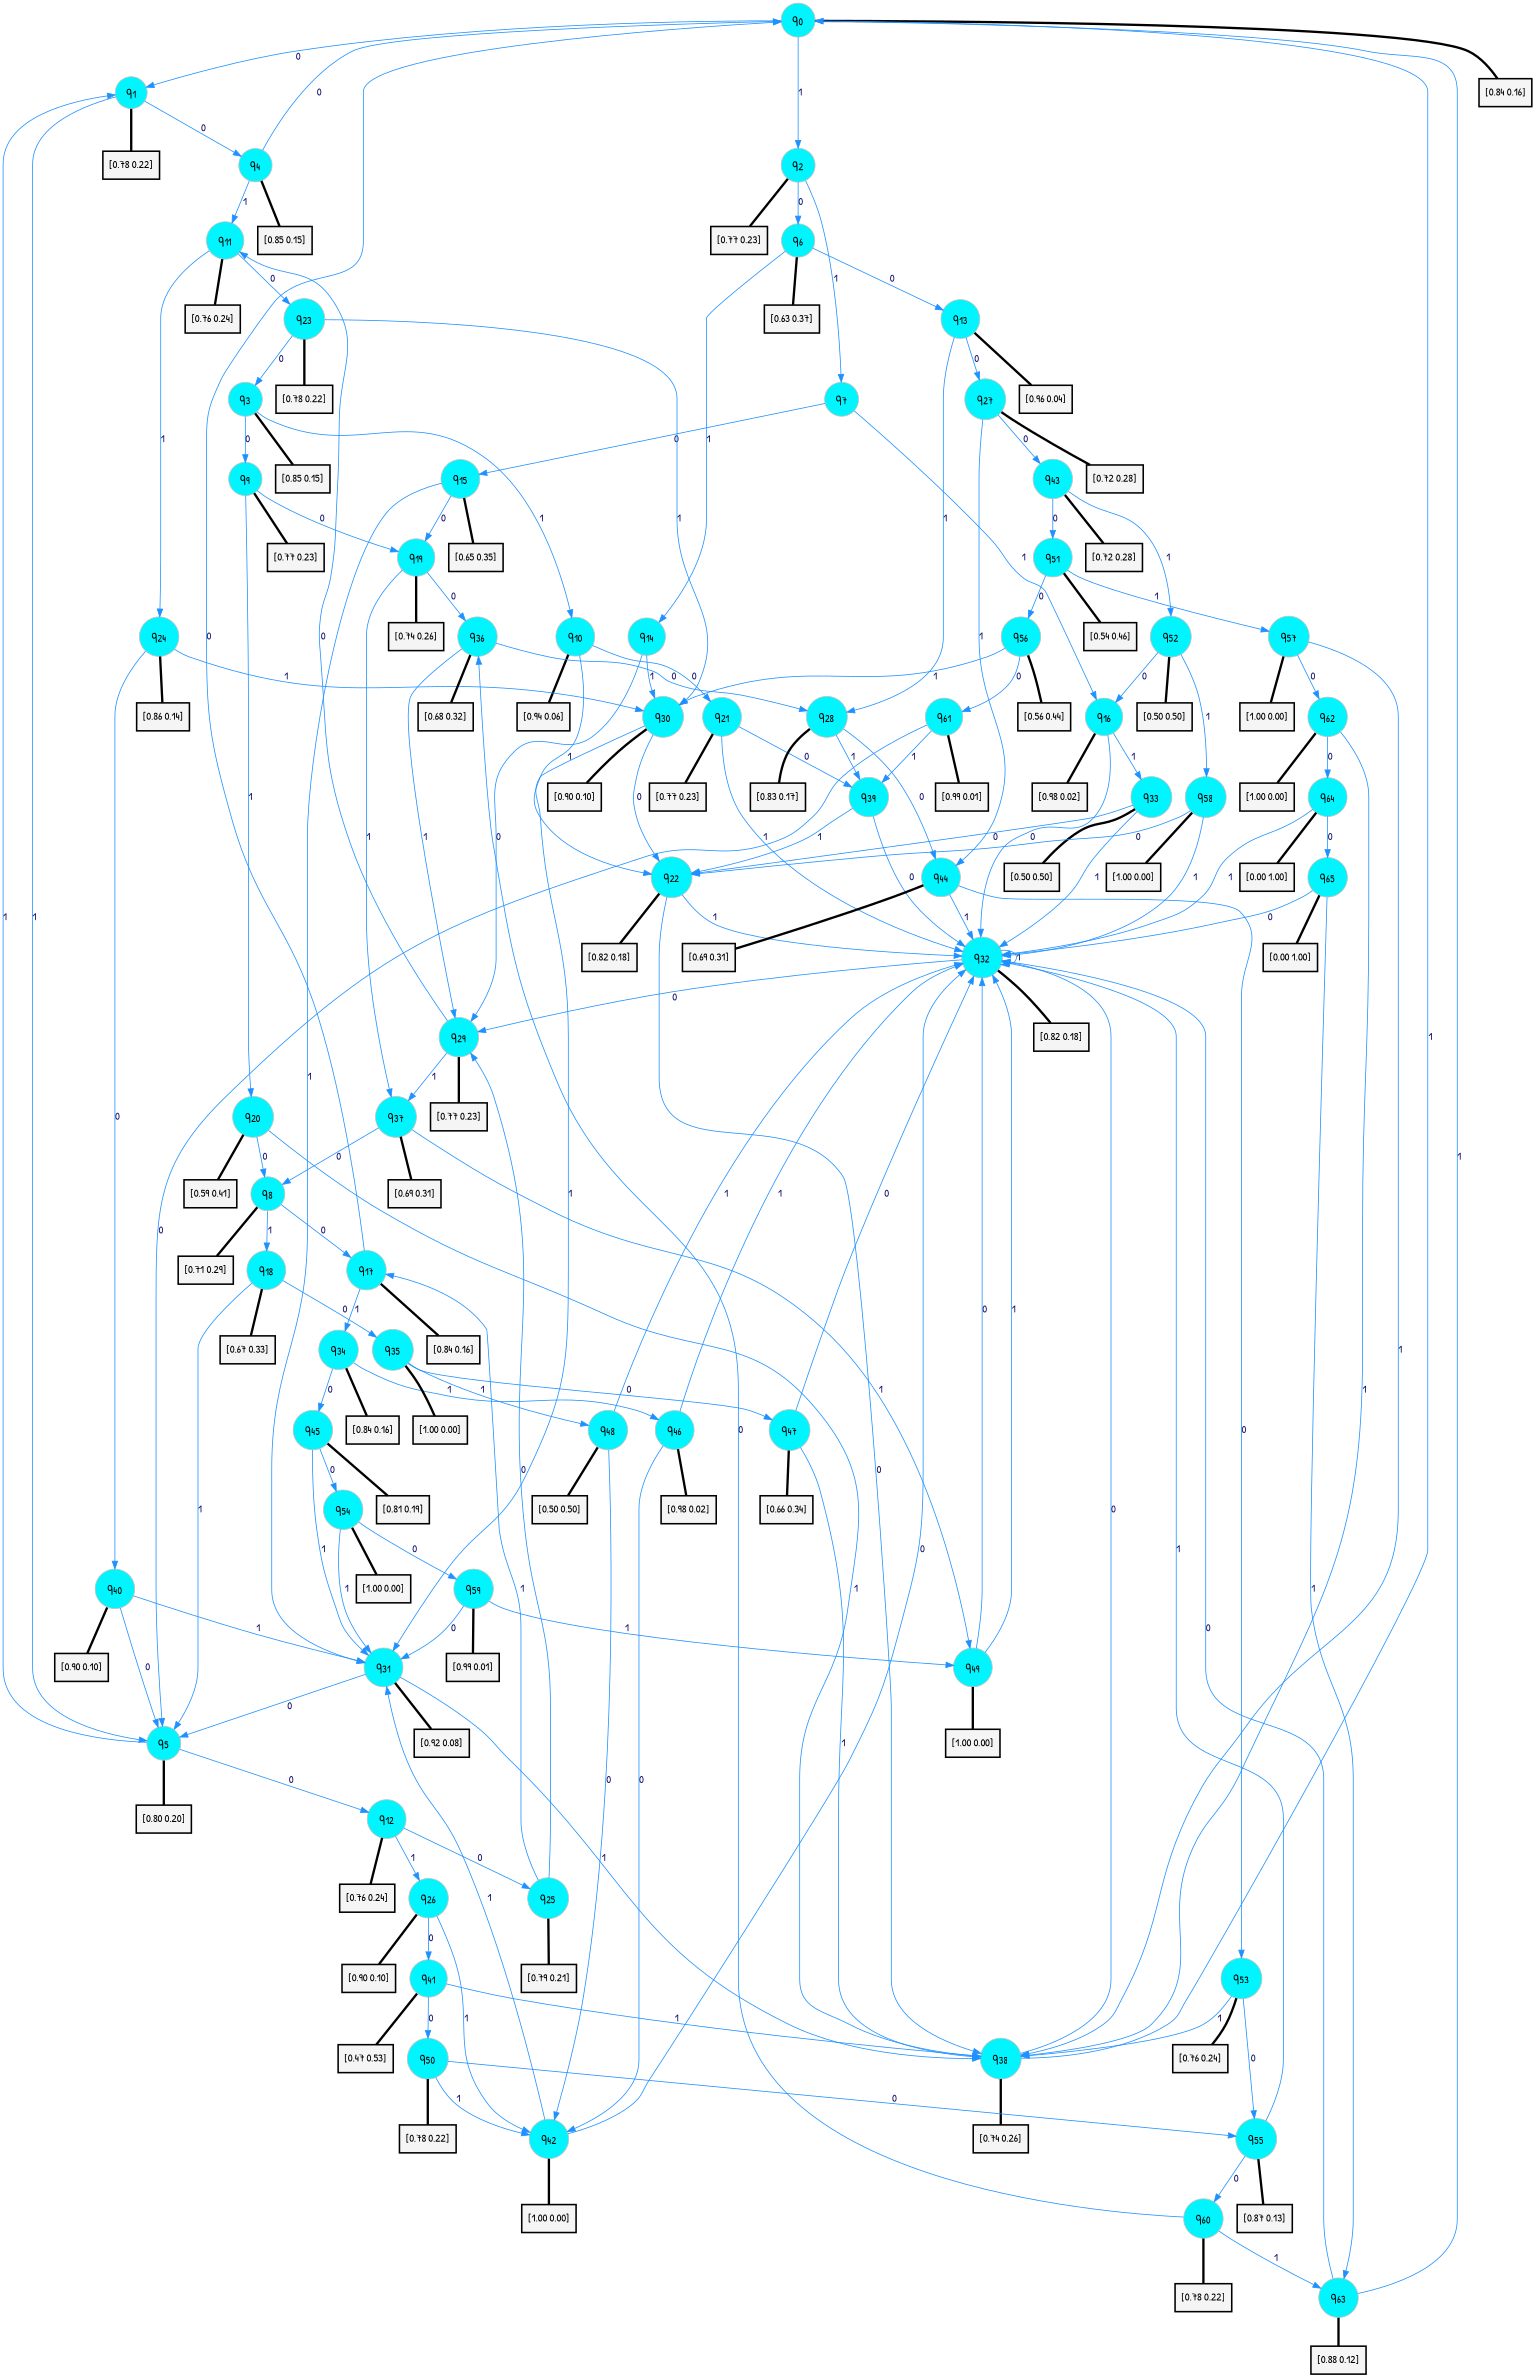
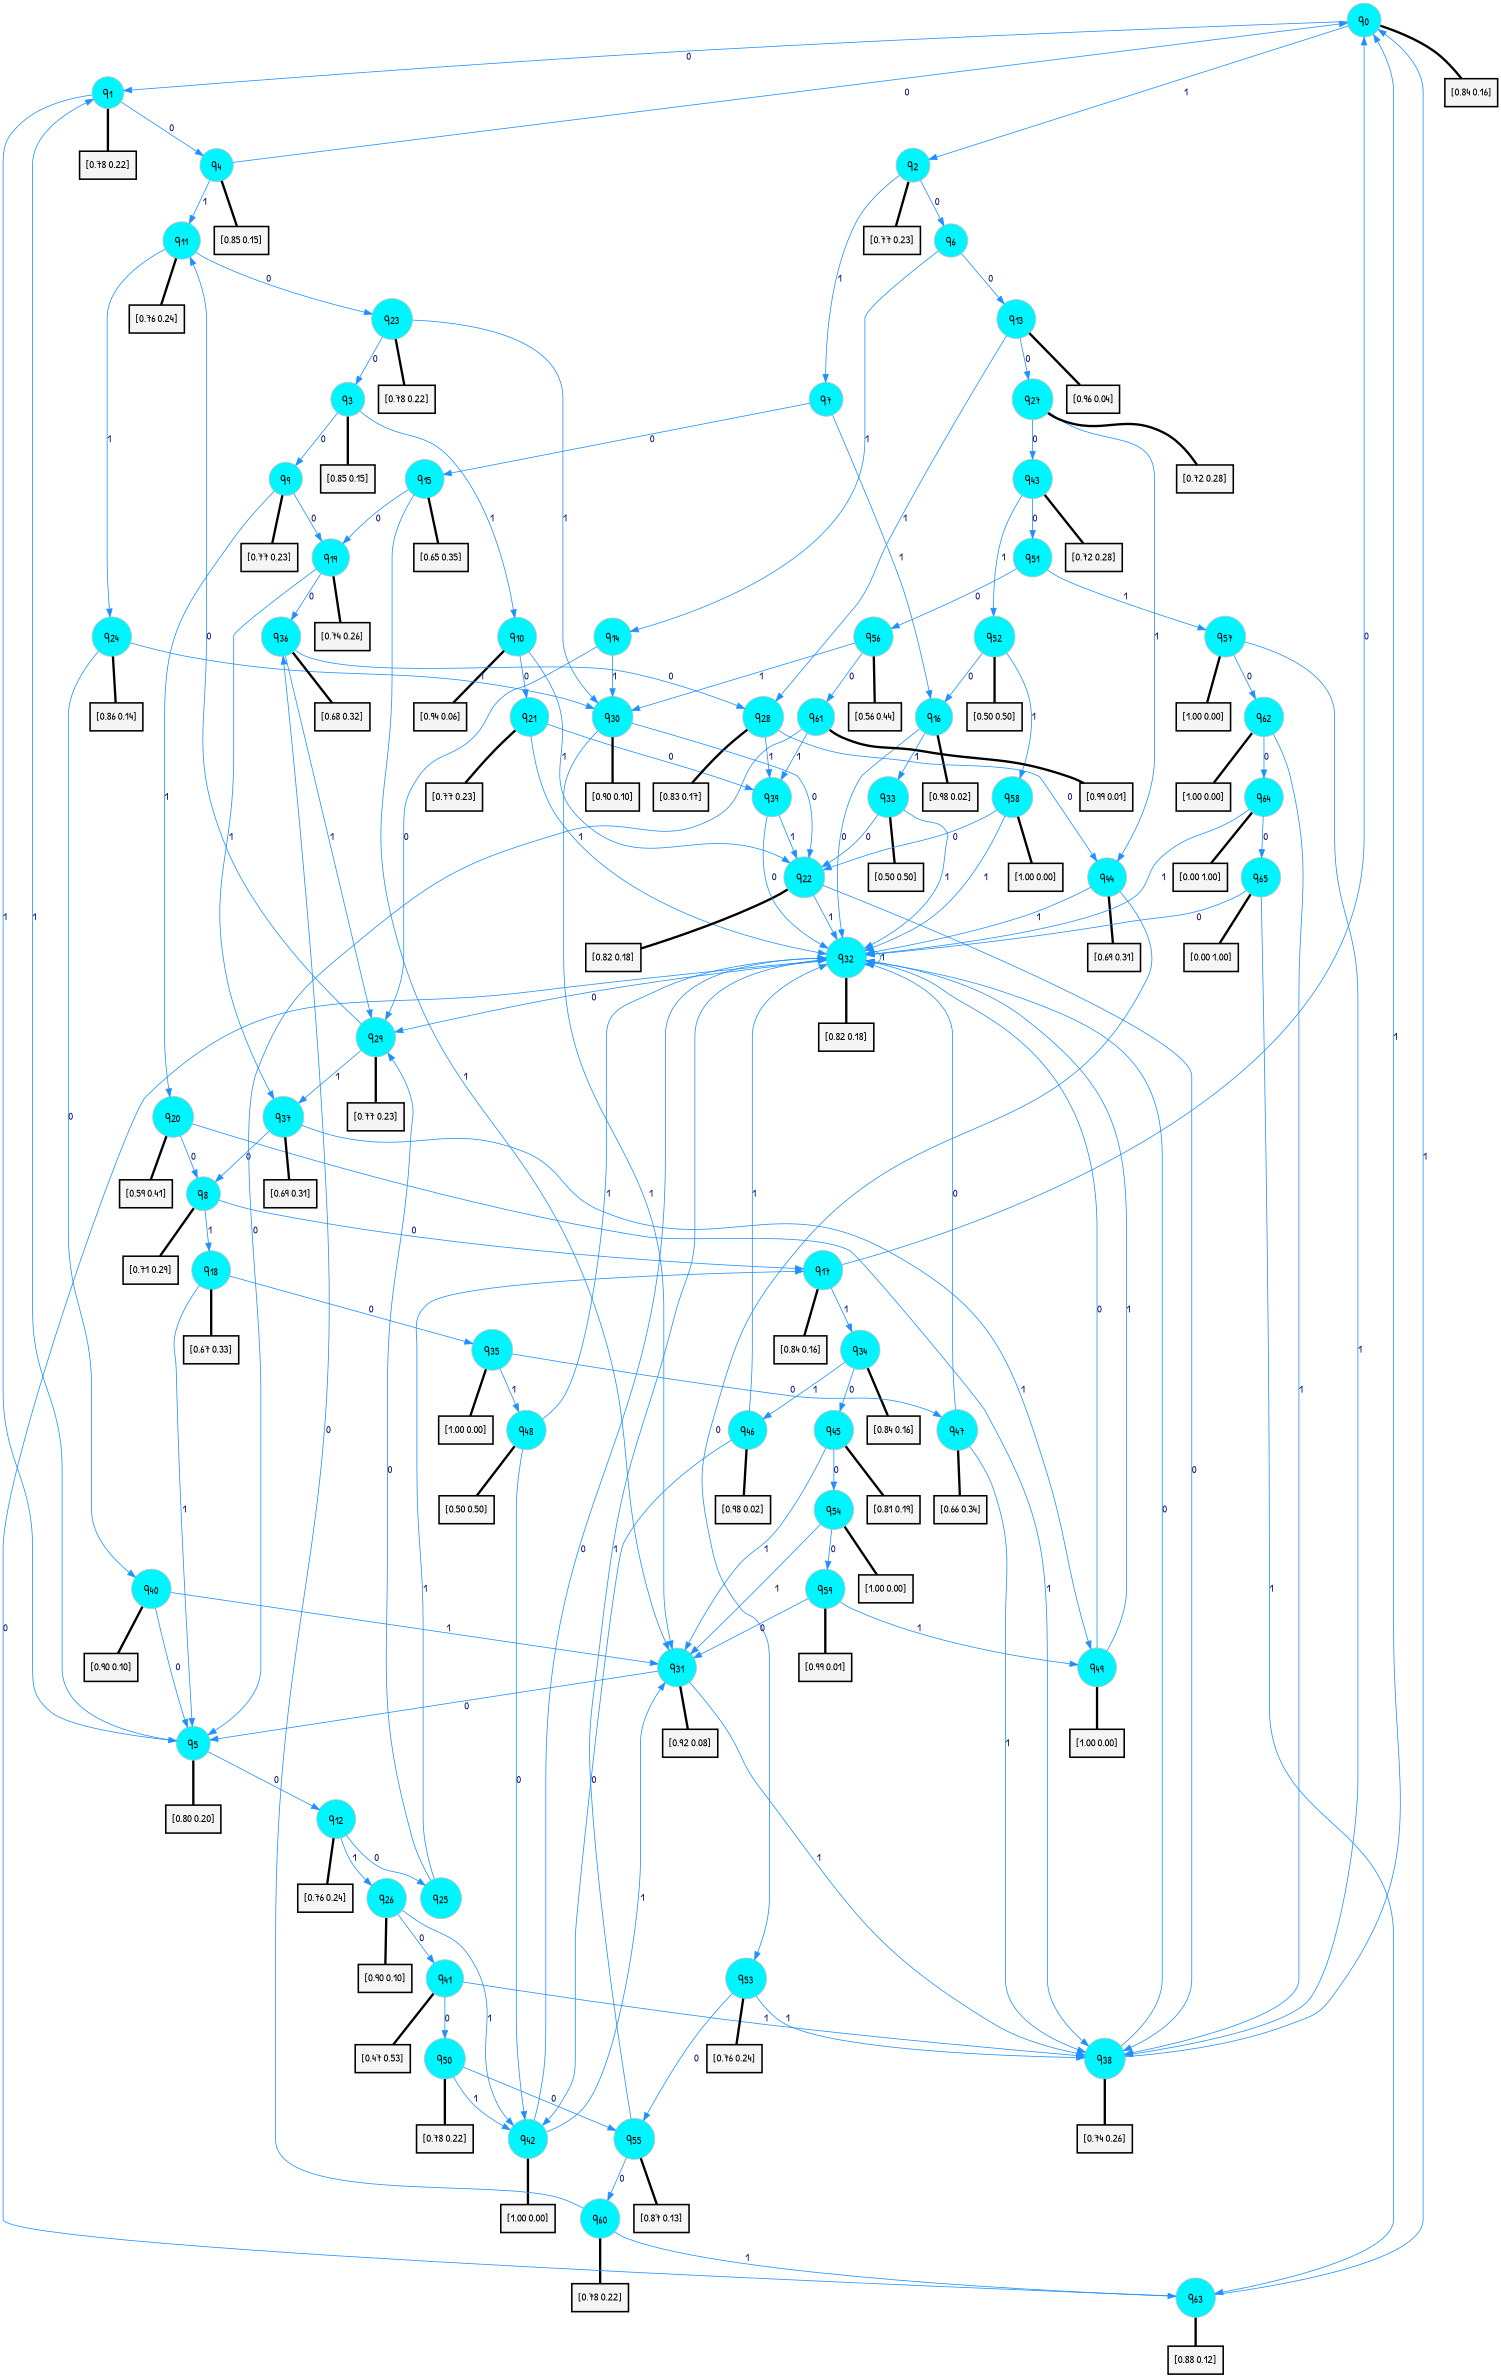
(792, 319) -> none
(1110, 637) -> none
(549, 1978) -> none
